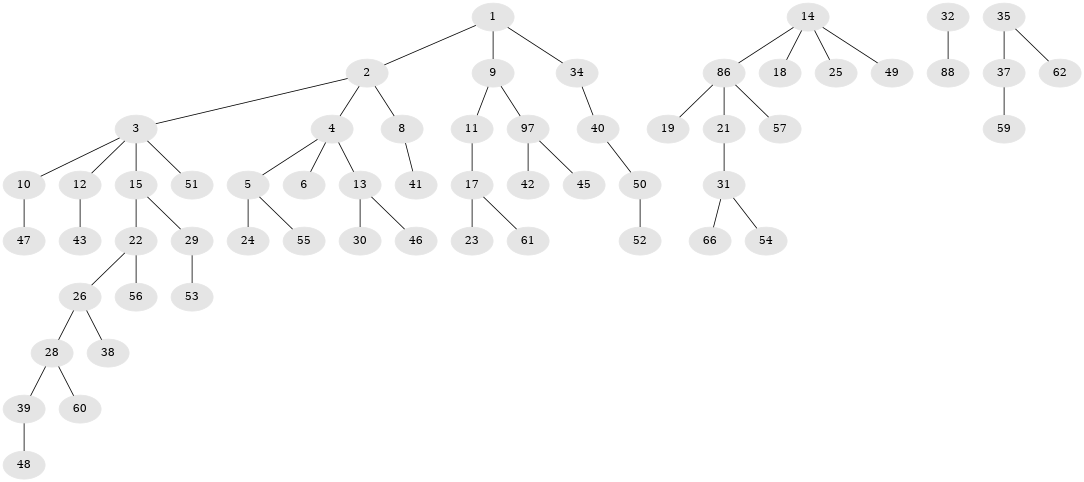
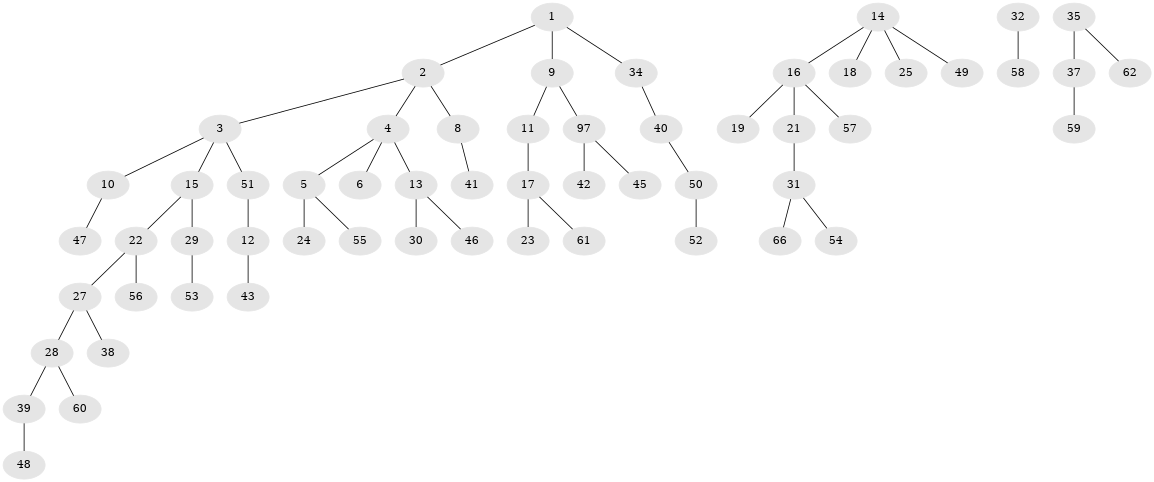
(724, 73) -> (794, 73)
(948, 73) -> (1018, 73)
(108, 157) -> (248, 213)
(80, 297) -> (80, 297)
